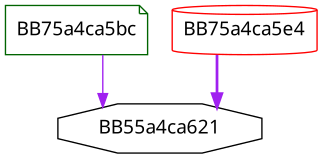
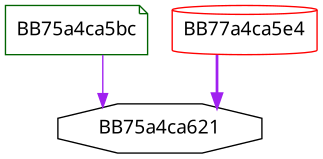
(245, 30) -> (245, 30)
(160, 128) -> (160, 128)
